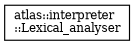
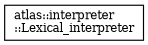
(67, 23) -> (74, 23)
